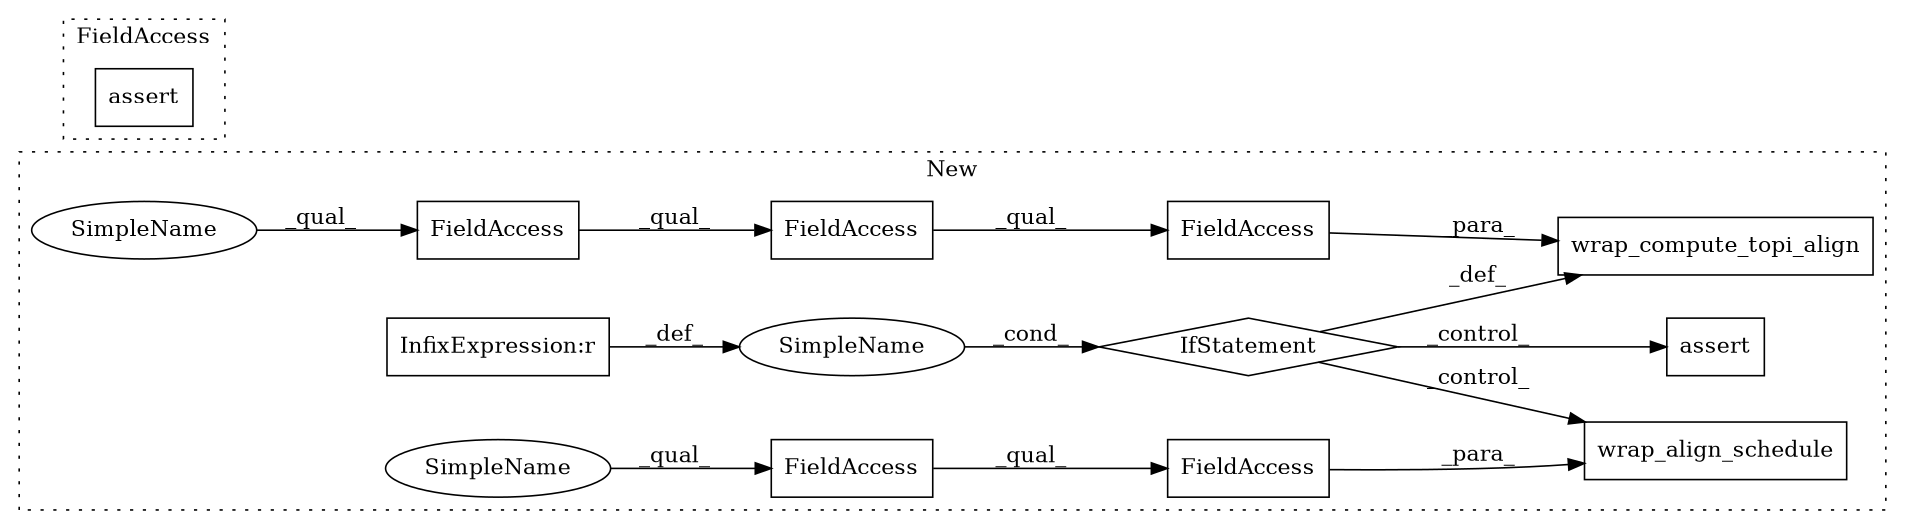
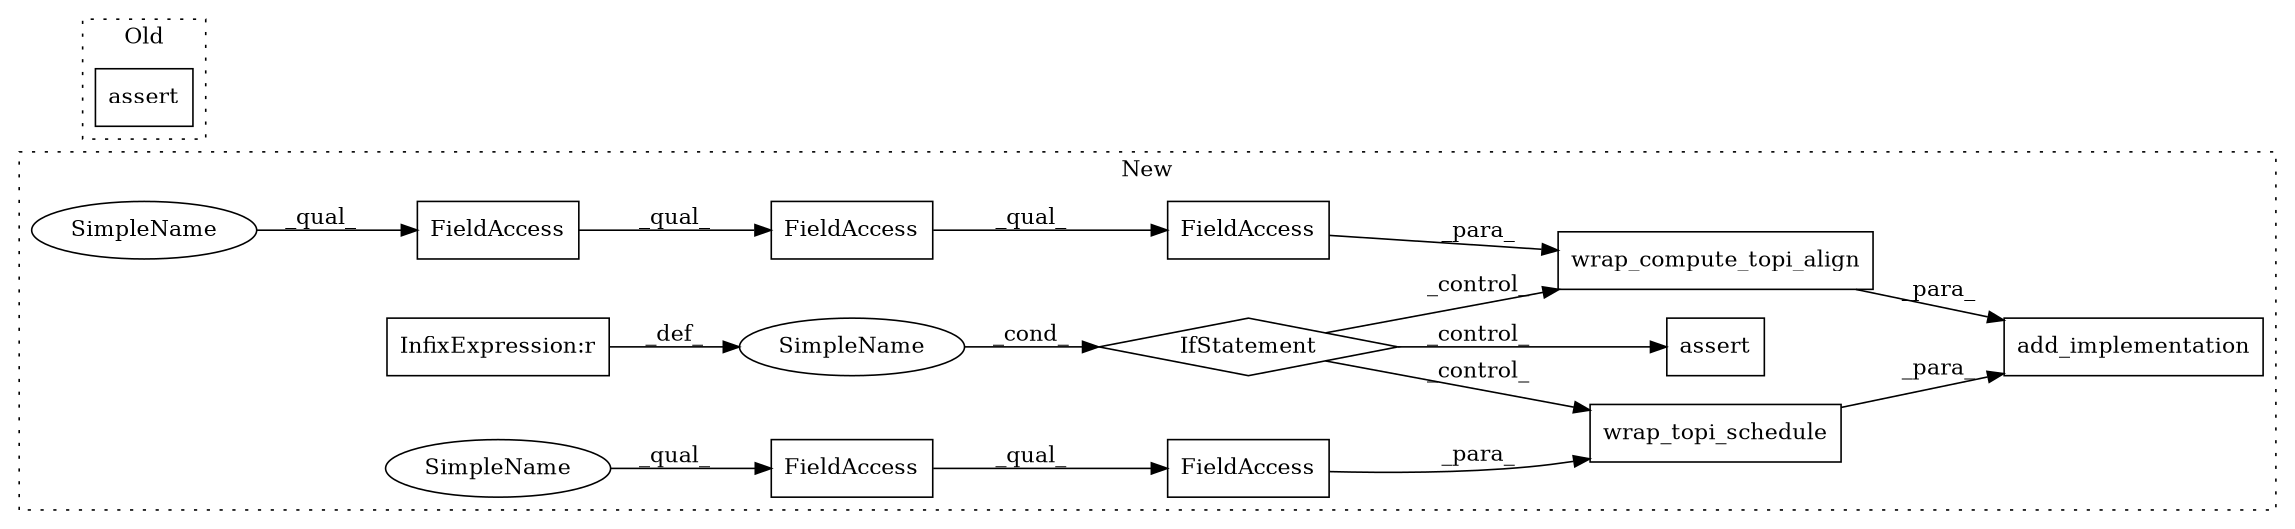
(144, 38) -> (144, 38)
(1478, 276) -> (1478, 285)
none -> (2134, 347)
(1716, 451) -> (1716, 433)
